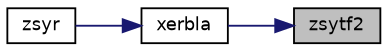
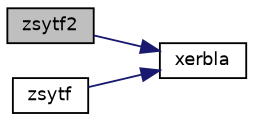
(41, 26) -> (51, 96)
(251, 26) -> (118, 41)
